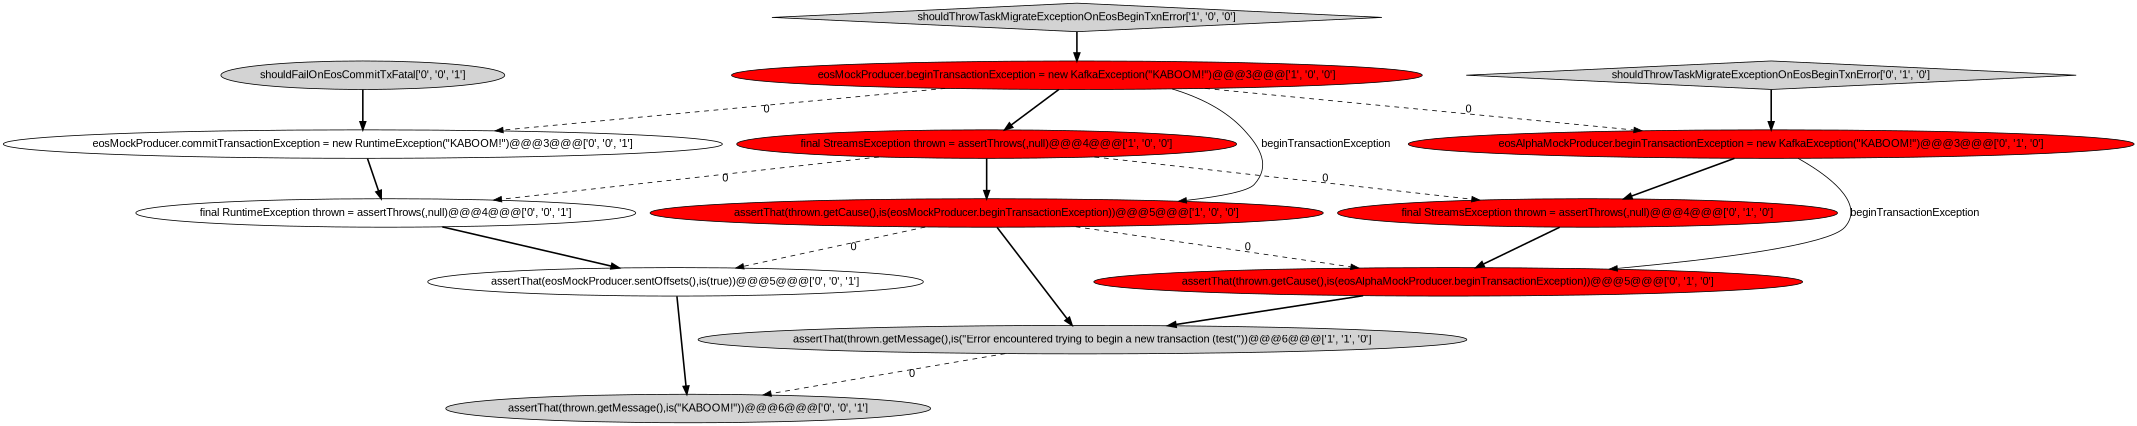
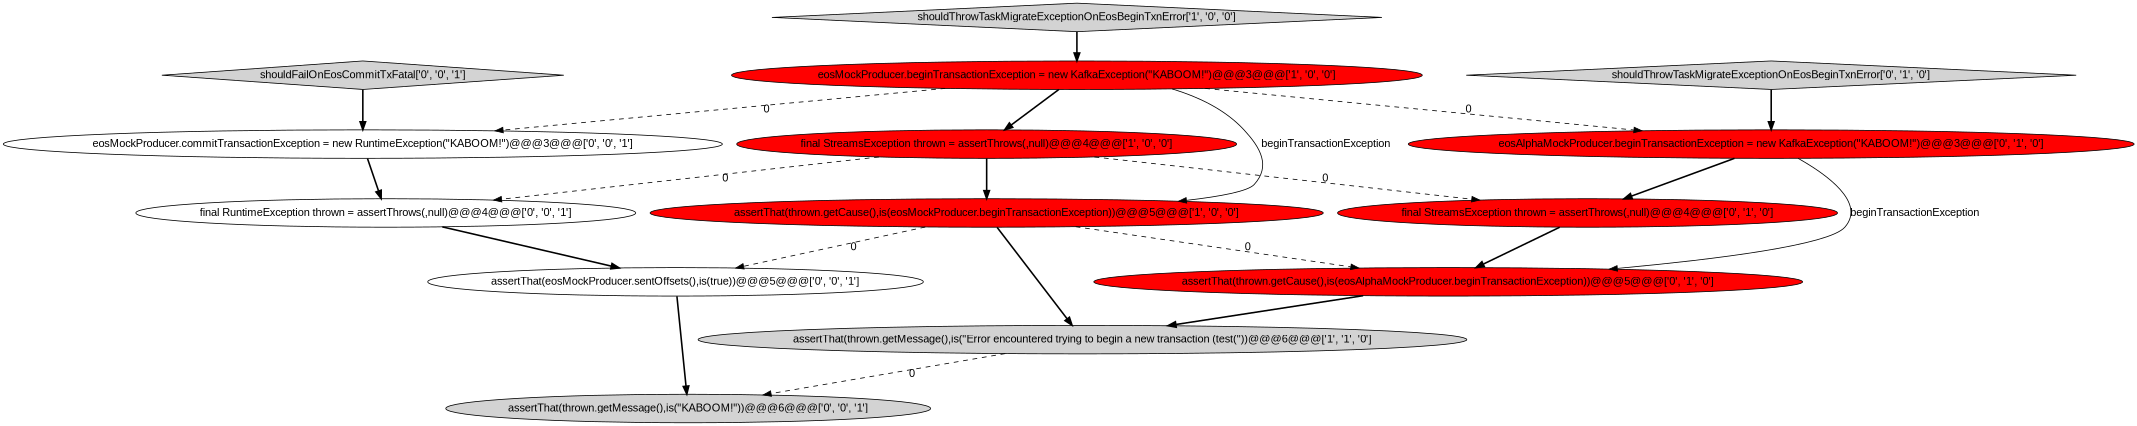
(363, 75) -> (363, 75)
